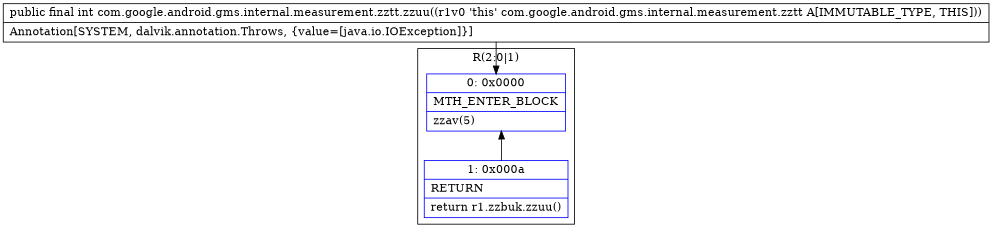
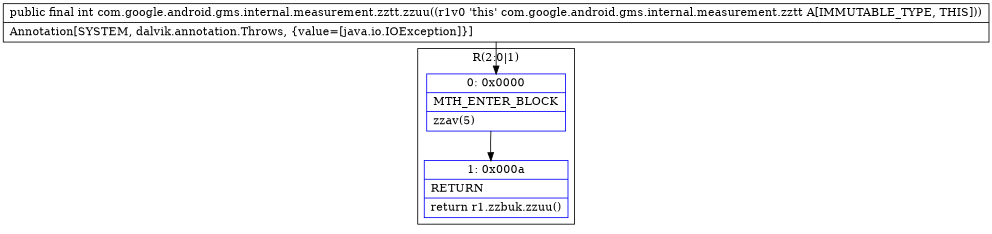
(502, 150) -> (491, 142)
